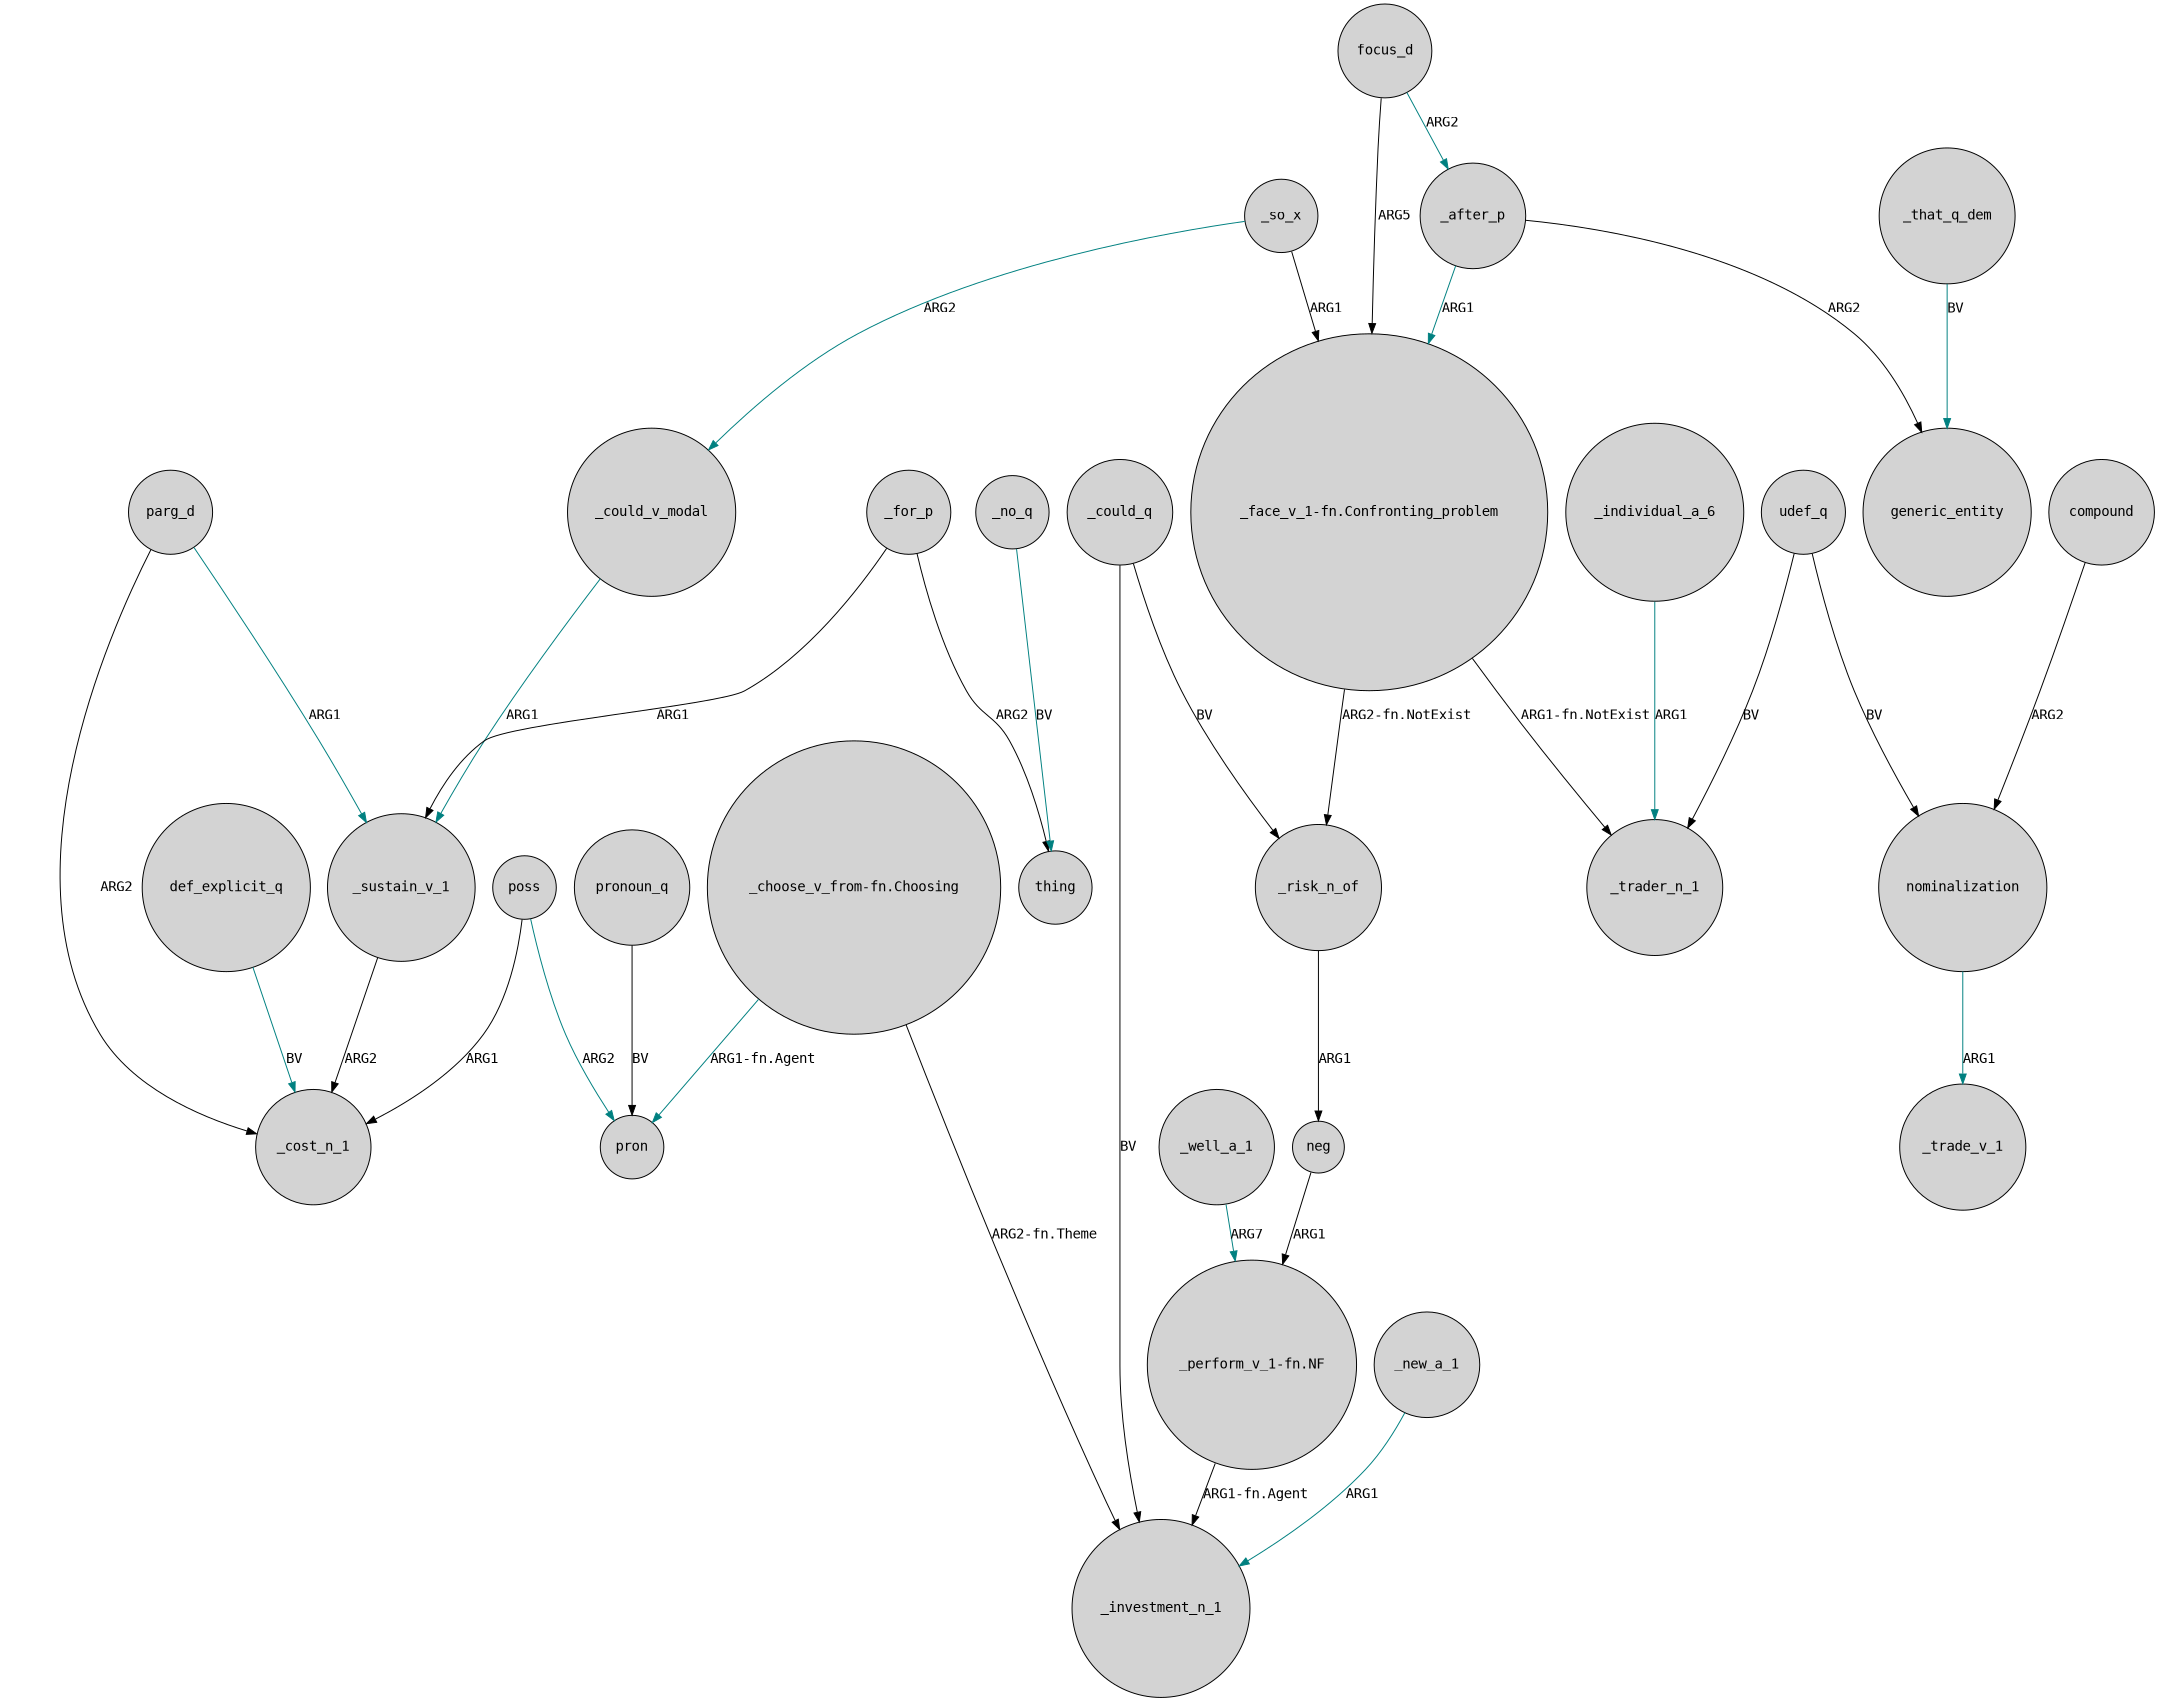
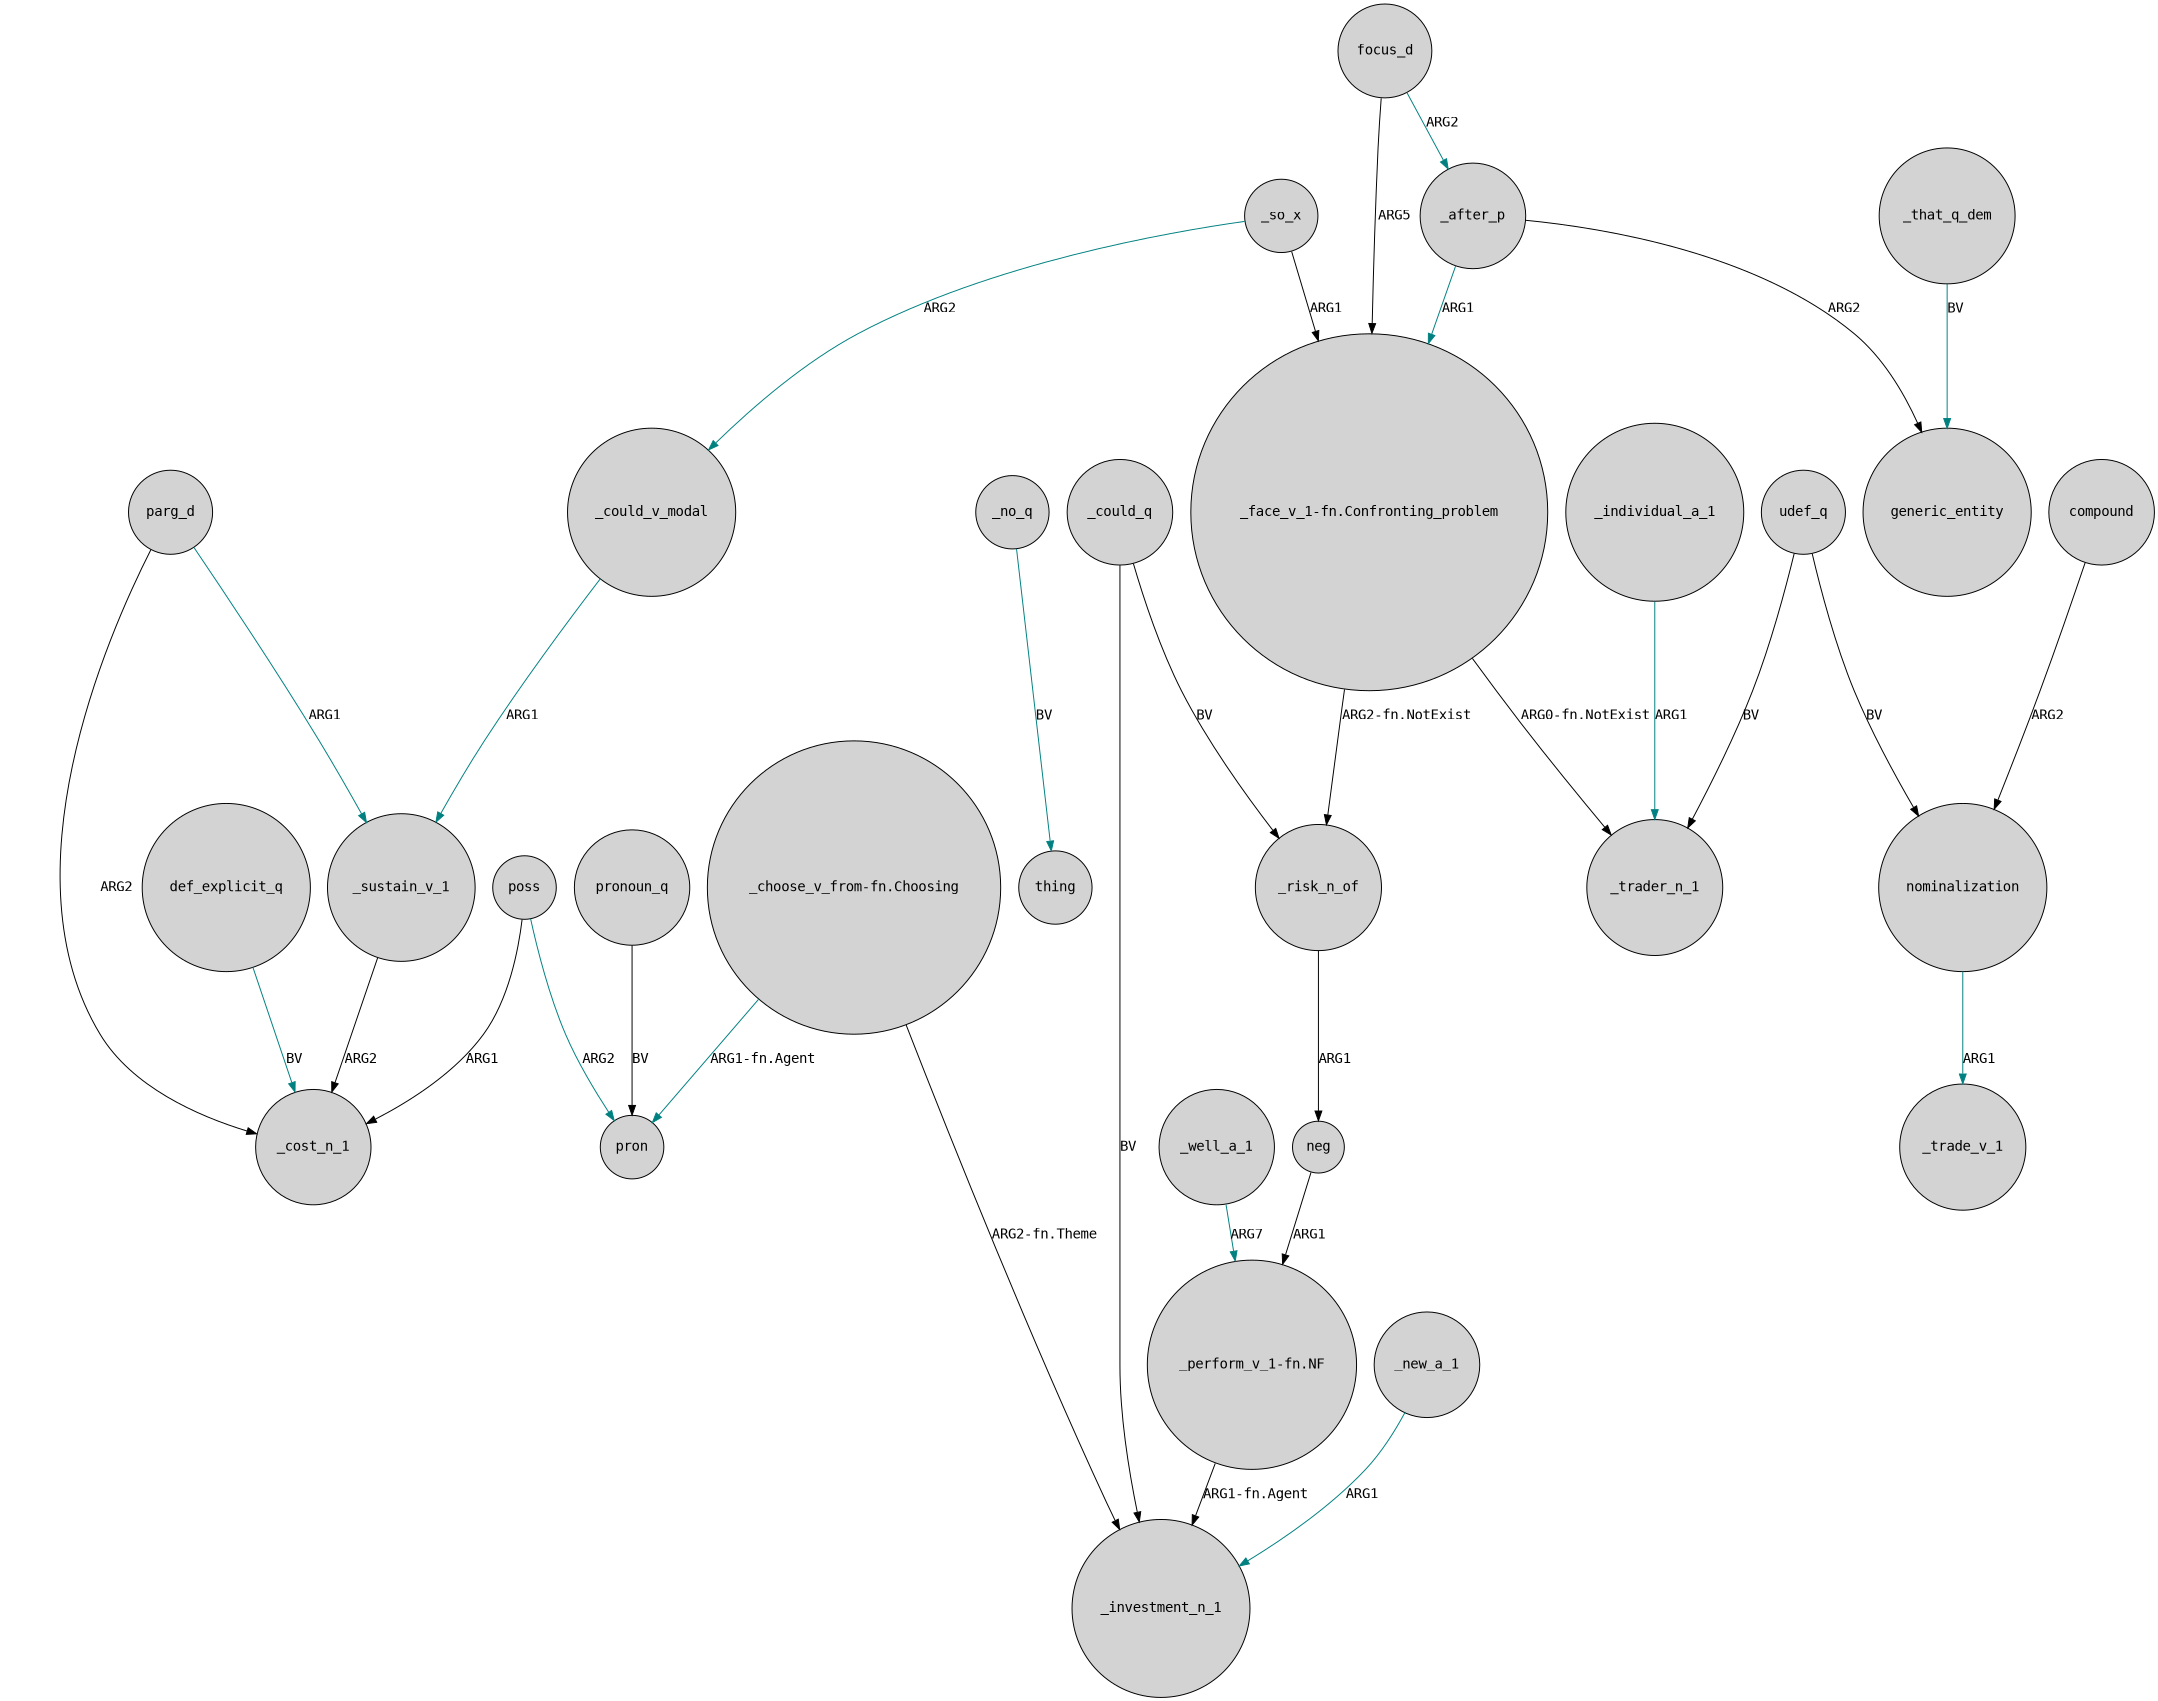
(909, 512) -> none
(1655, 512) -> (1655, 512)
(1586, 716) -> (1586, 716)
